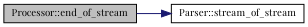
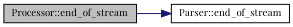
(238, 14) -> (230, 14)
